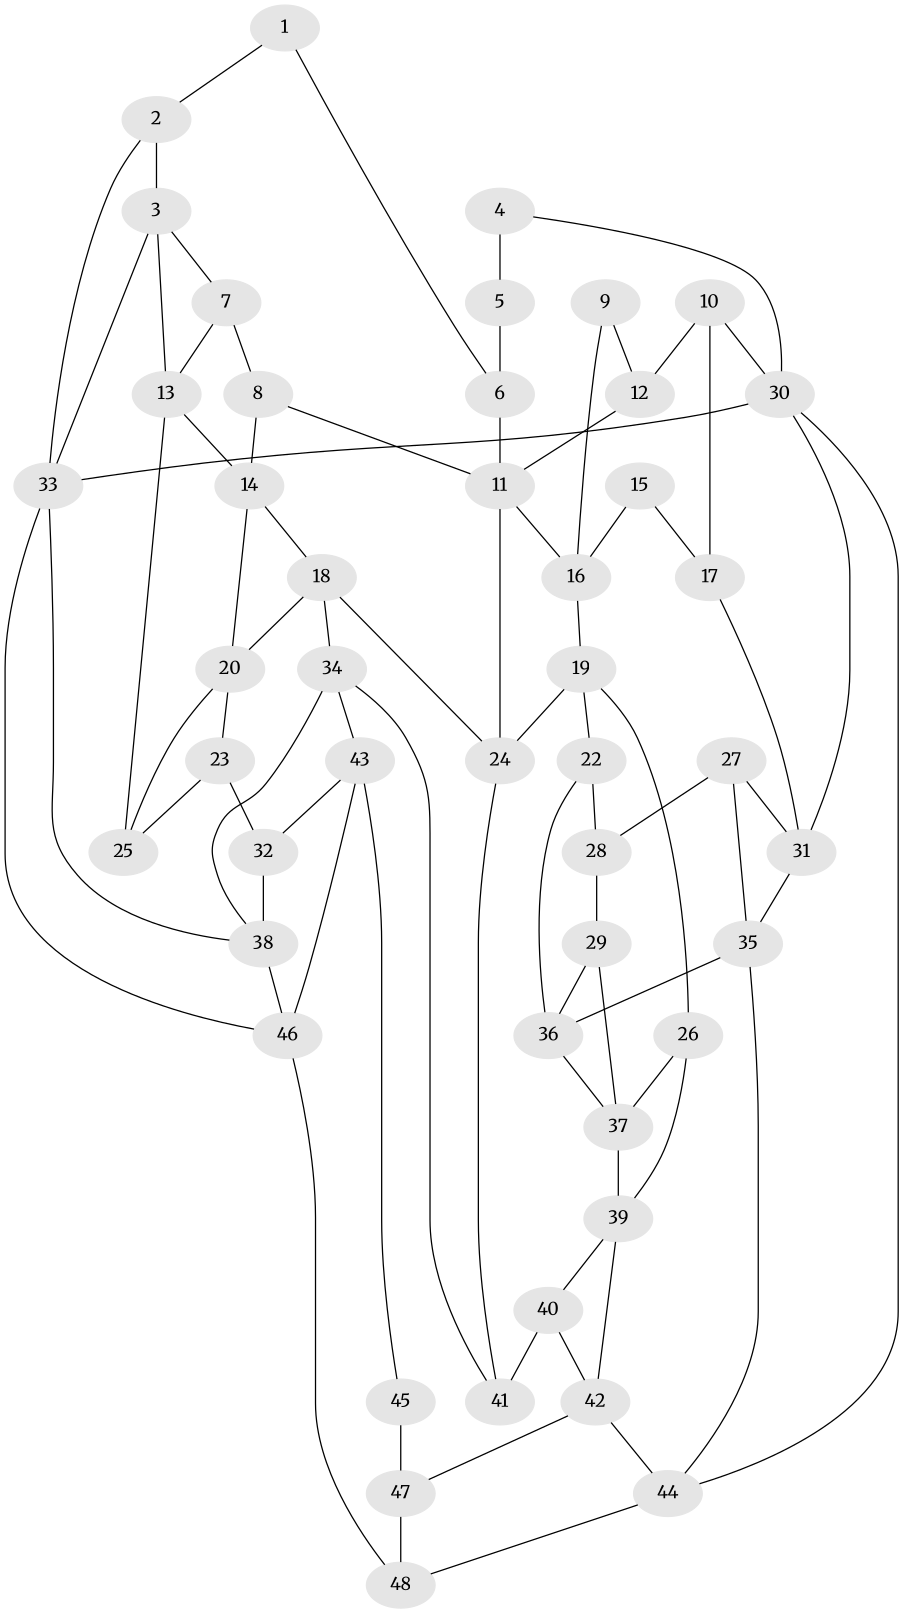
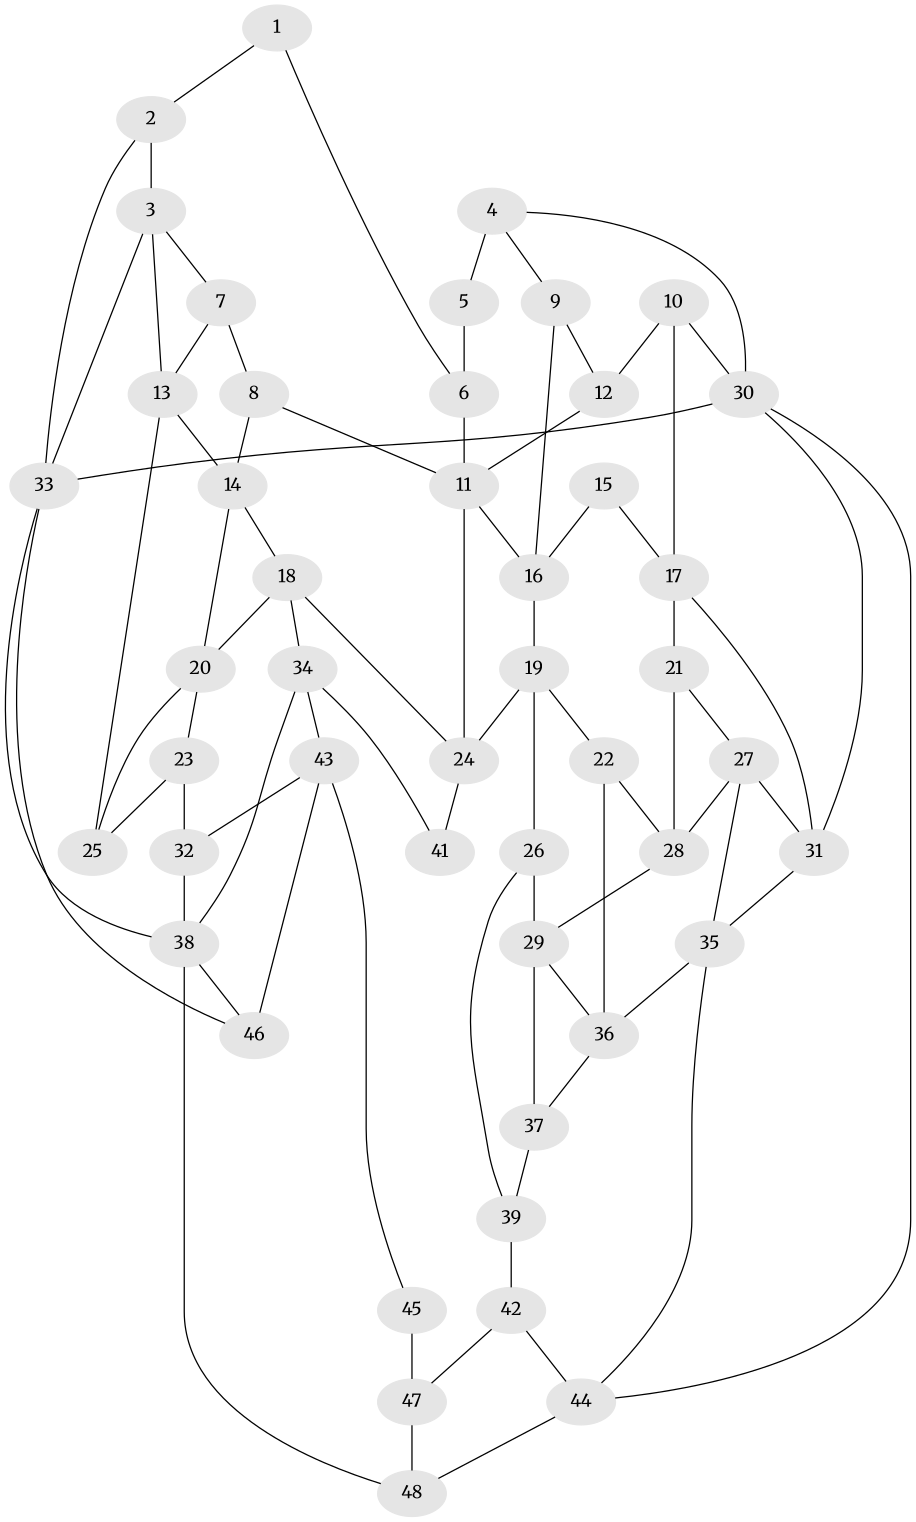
none -> (524, 257)
none -> (674, 669)
(653, 1081) -> (534, 898)
(548, 1310) -> none
(316, 1319) -> (184, 1278)
